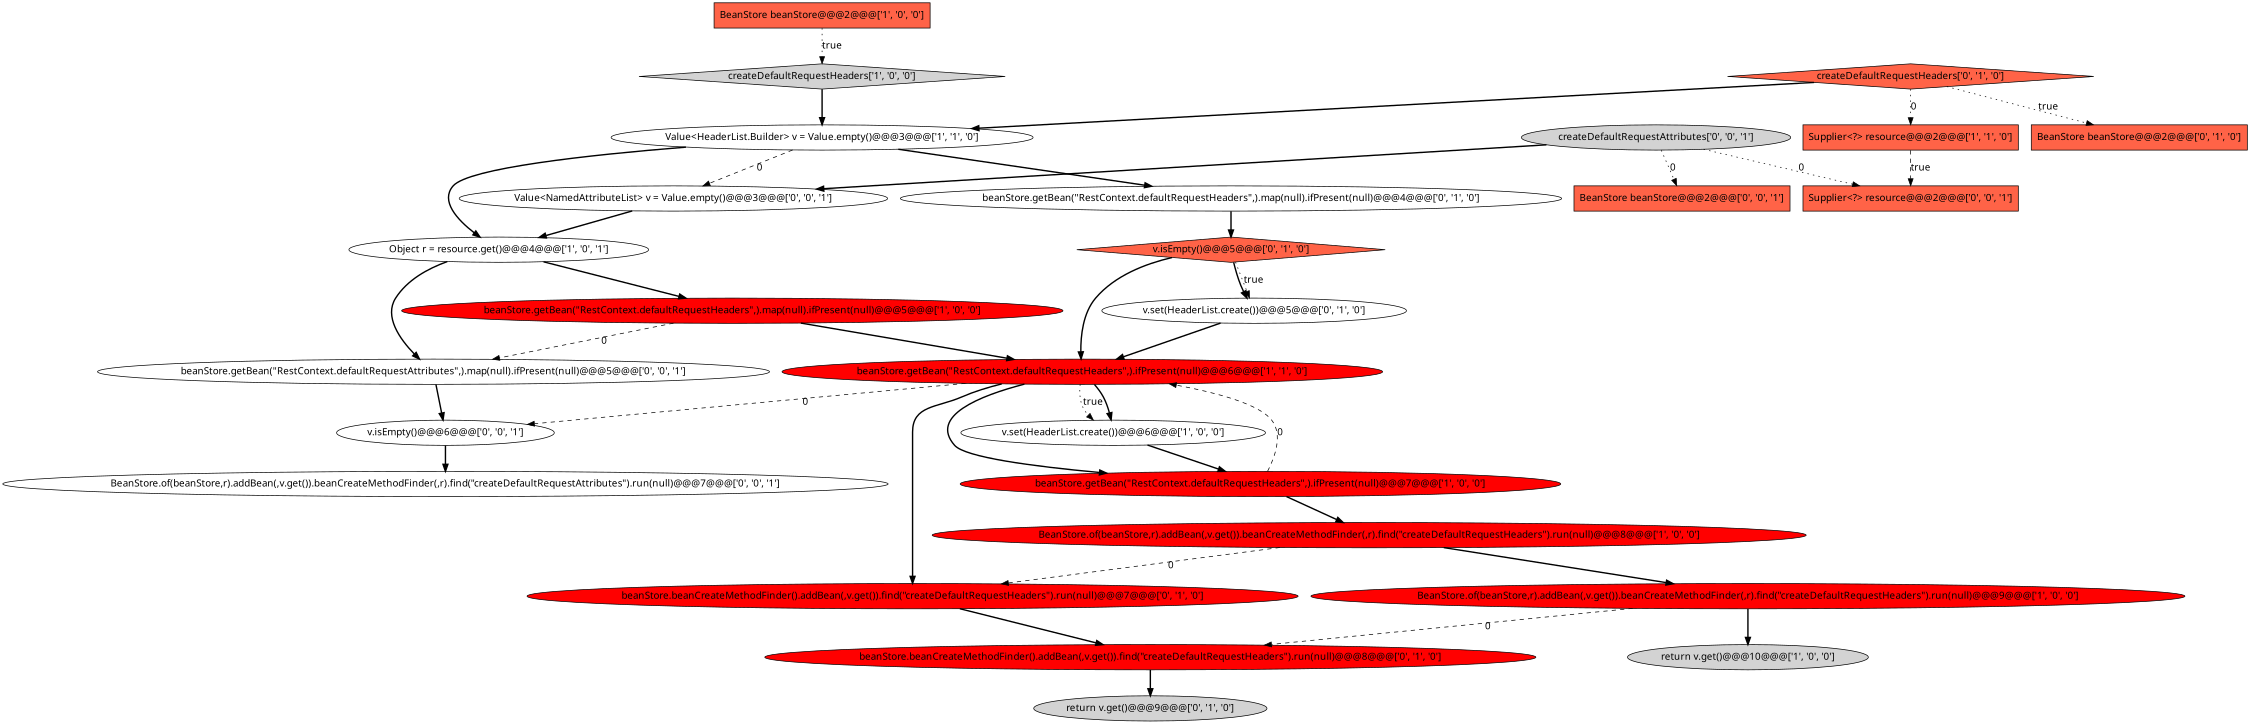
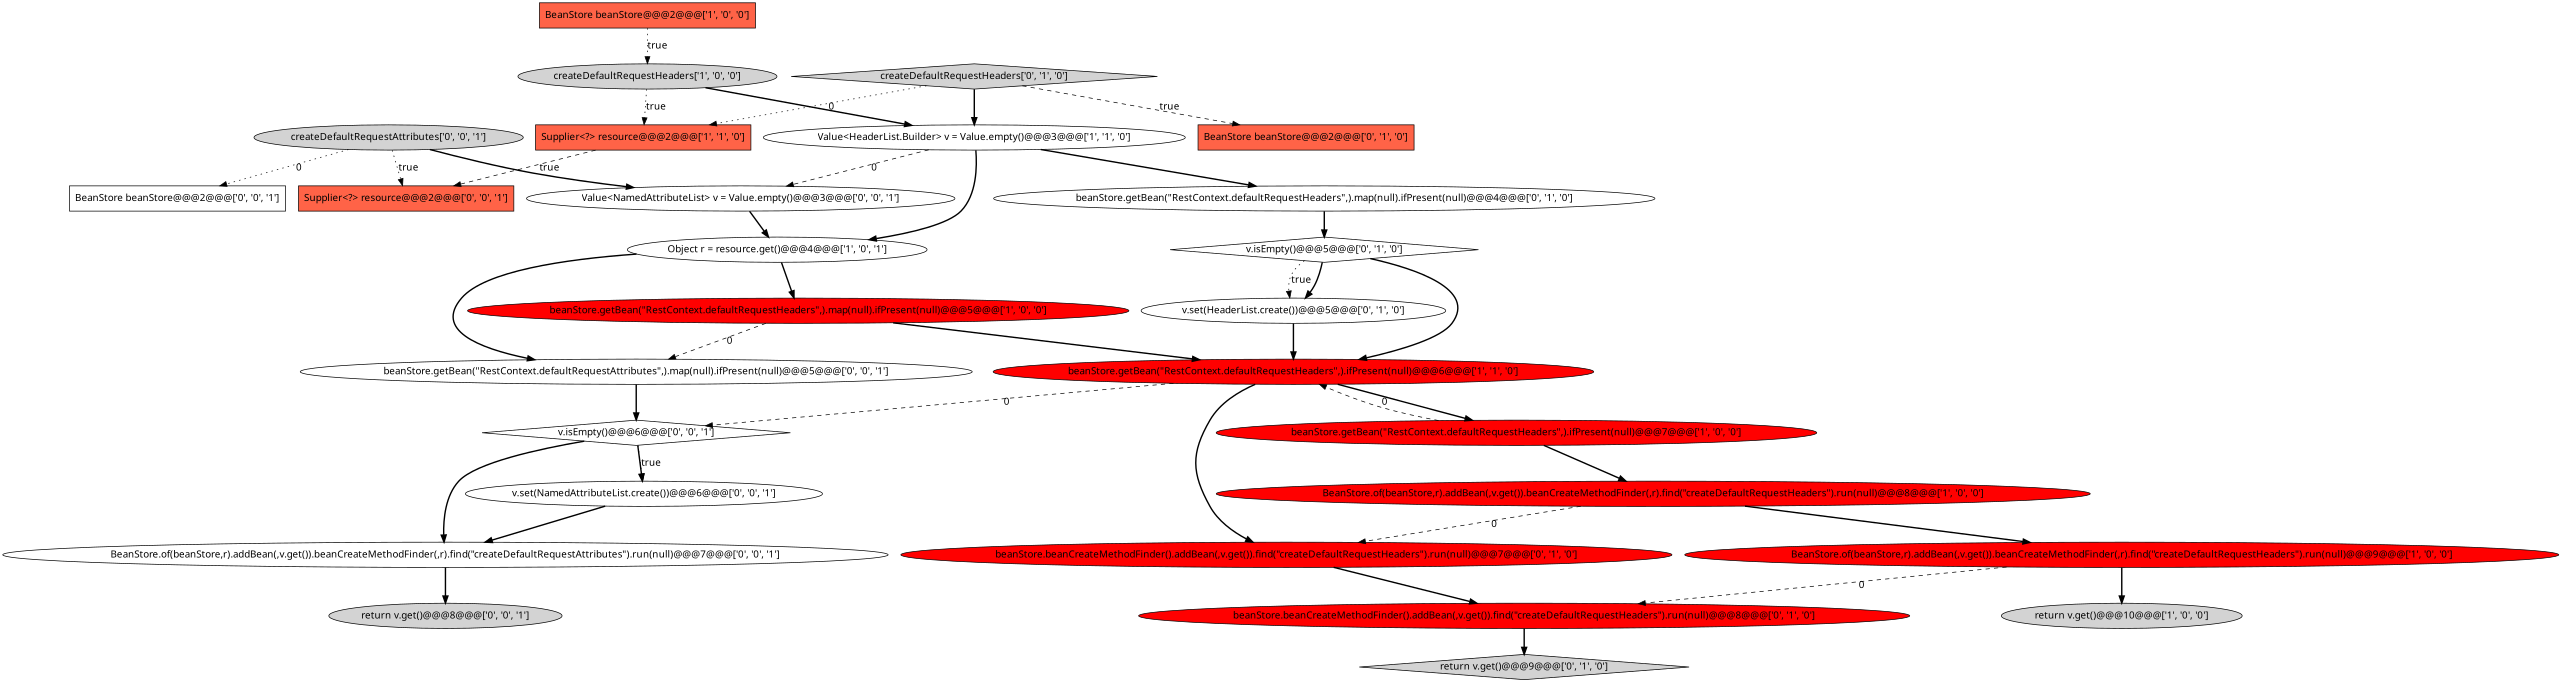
(822, 76) -> (647, 76)
(1911, 76) -> (974, 76)
none -> (646, 103)
(2017, 105) -> (1127, 105)
(1802, 168) -> (409, 168)
(1682, 198) -> (178, 198)
(1231, 250) -> (1324, 250)
(445, 433) -> (636, 433)
(1113, 433) -> none
none -> (644, 494)
none -> (445, 616)
(1150, 708) -> (1524, 667)
